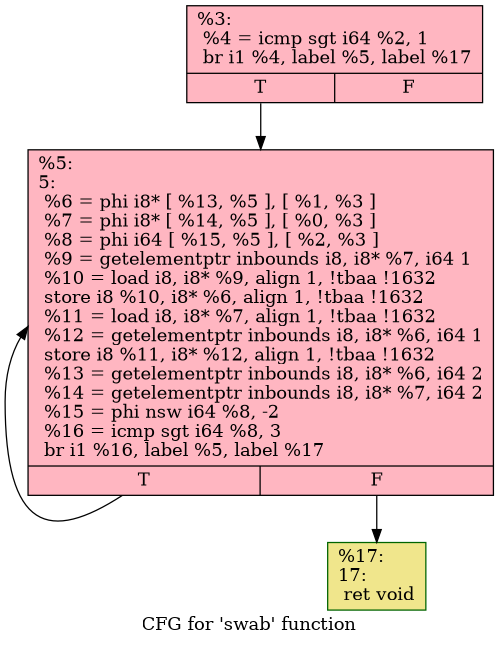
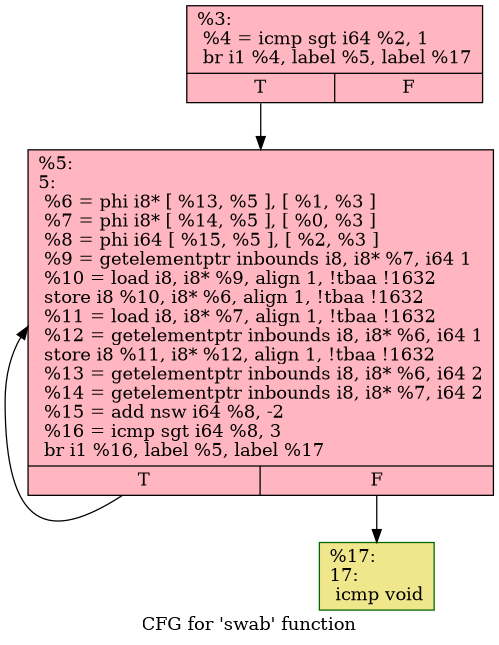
(159, 412) -> (161, 412)
(377, 595) -> (377, 595)
